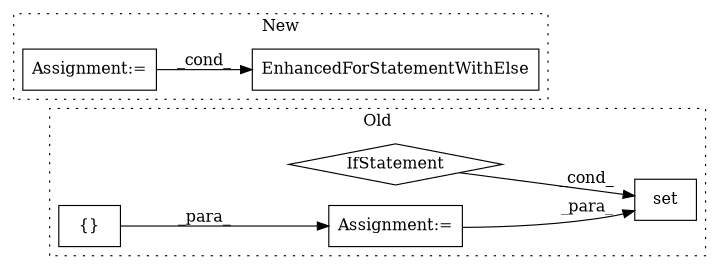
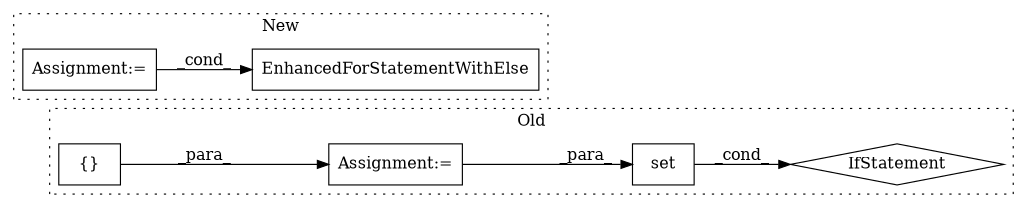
(541, 184) -> (736, 164)
